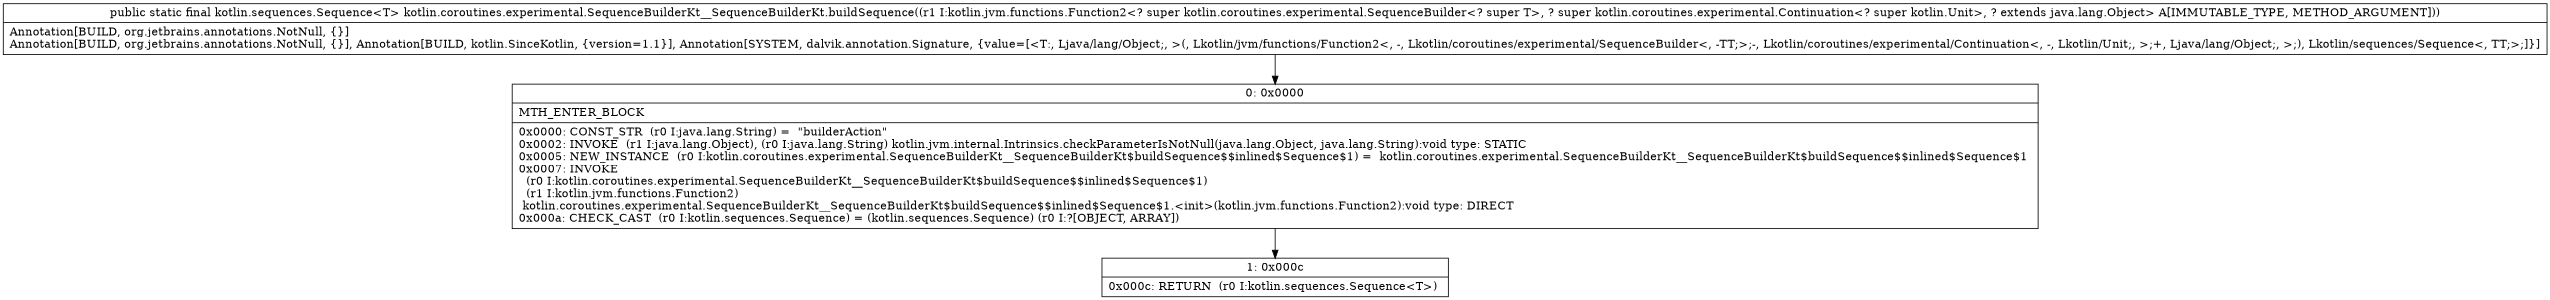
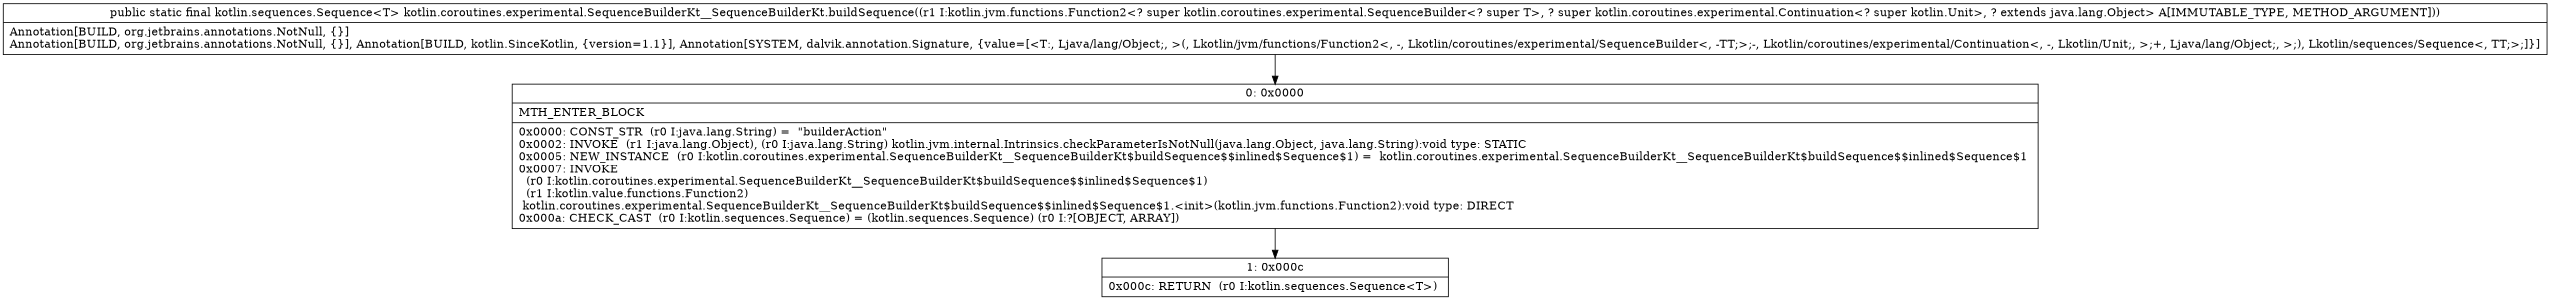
(629, 194) -> (634, 194)
